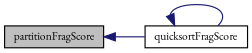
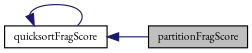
(130, 37) -> (133, 37)
